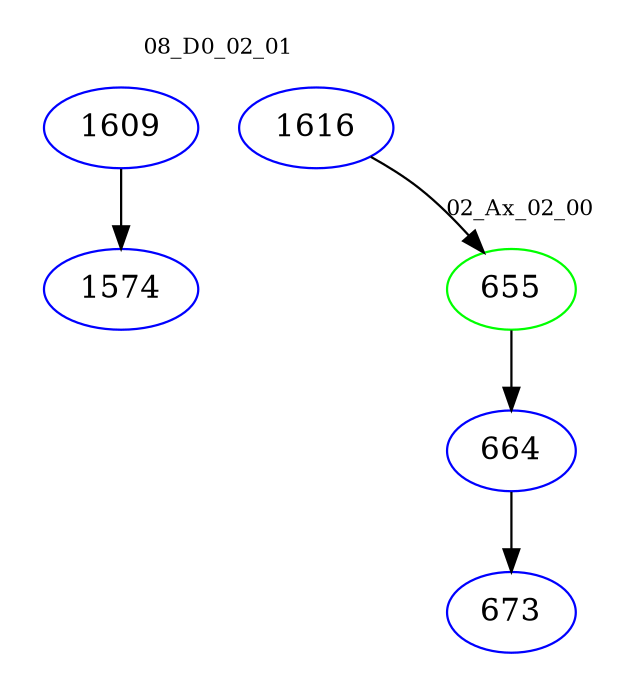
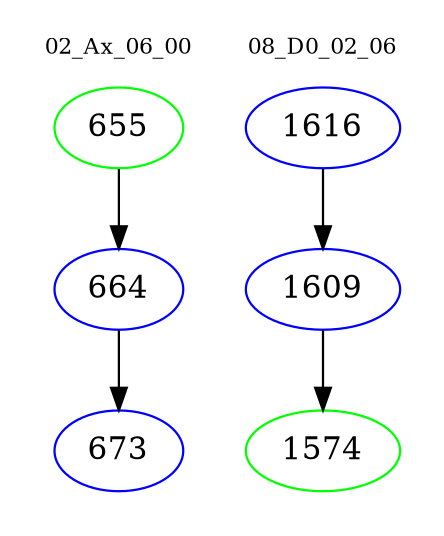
(219, 48) -> (323, 48)
(442, 208) -> (323, 198)
(520, 210) -> (119, 48)
(121, 289) -> (323, 451)
